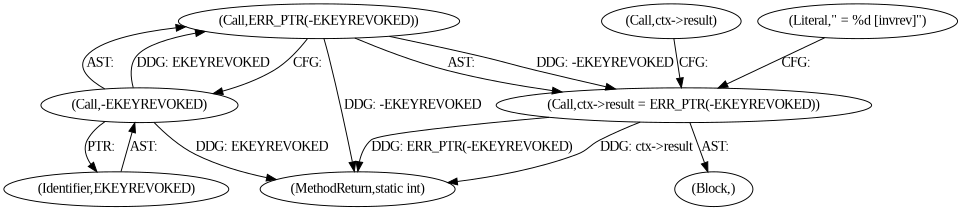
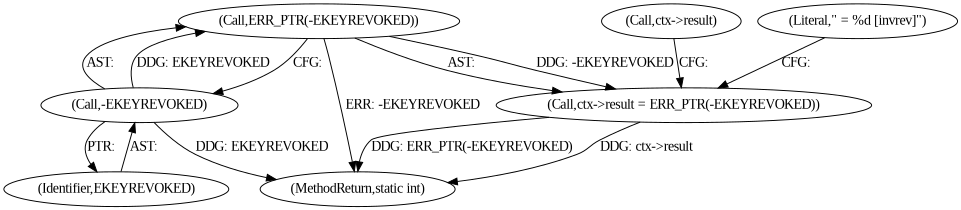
(413, 105) -> (413, 105)
(714, 189) -> none
